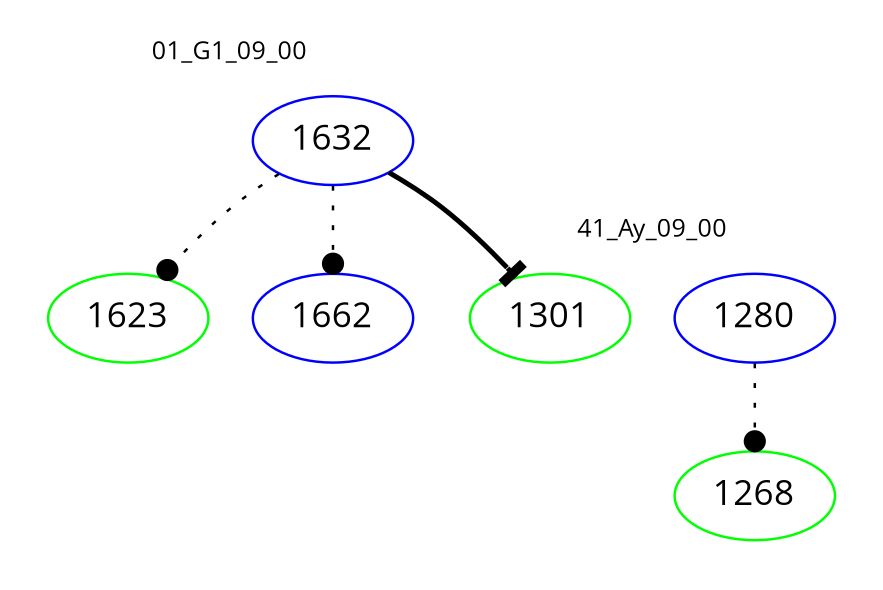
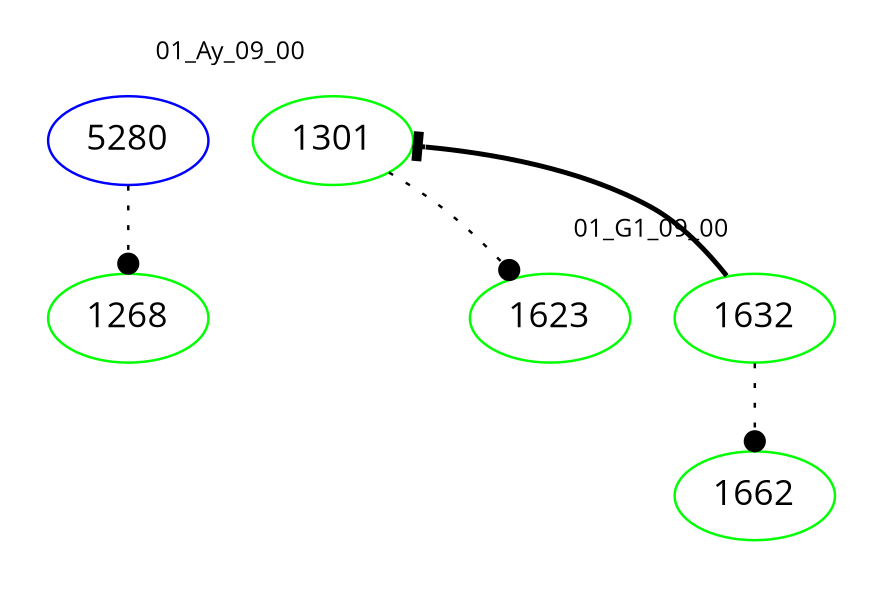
(333, 141) -> (755, 318)
(223, 214) -> (468, 229)
(652, 231) -> (231, 53)
(333, 318) -> (755, 496)
(755, 318) -> (128, 141)
